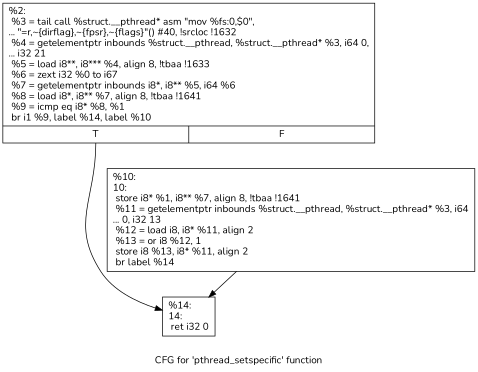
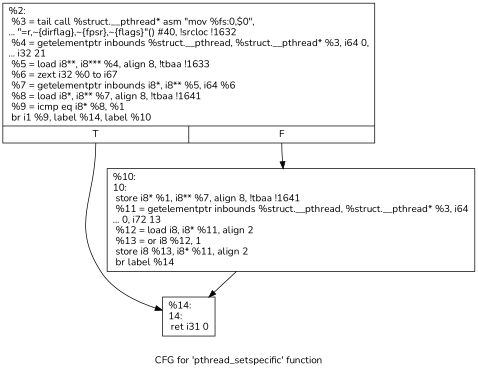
none -> (282, 152)
(137, 220) -> (137, 220)
(189, 327) -> (189, 327)
